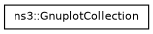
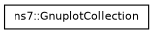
(77, 17) -> (77, 17)
